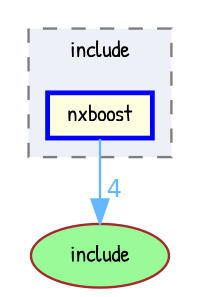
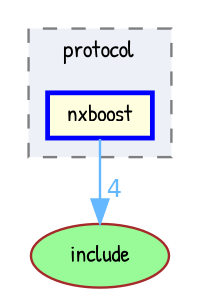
(100, 51) -> (100, 51)
